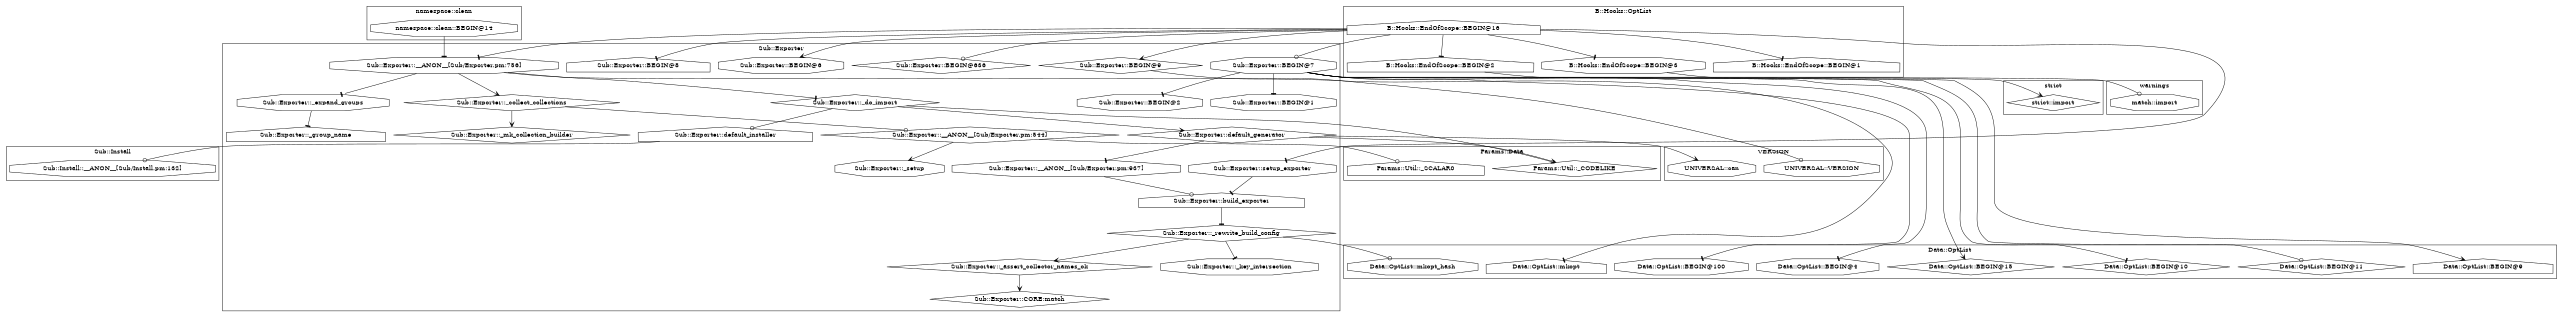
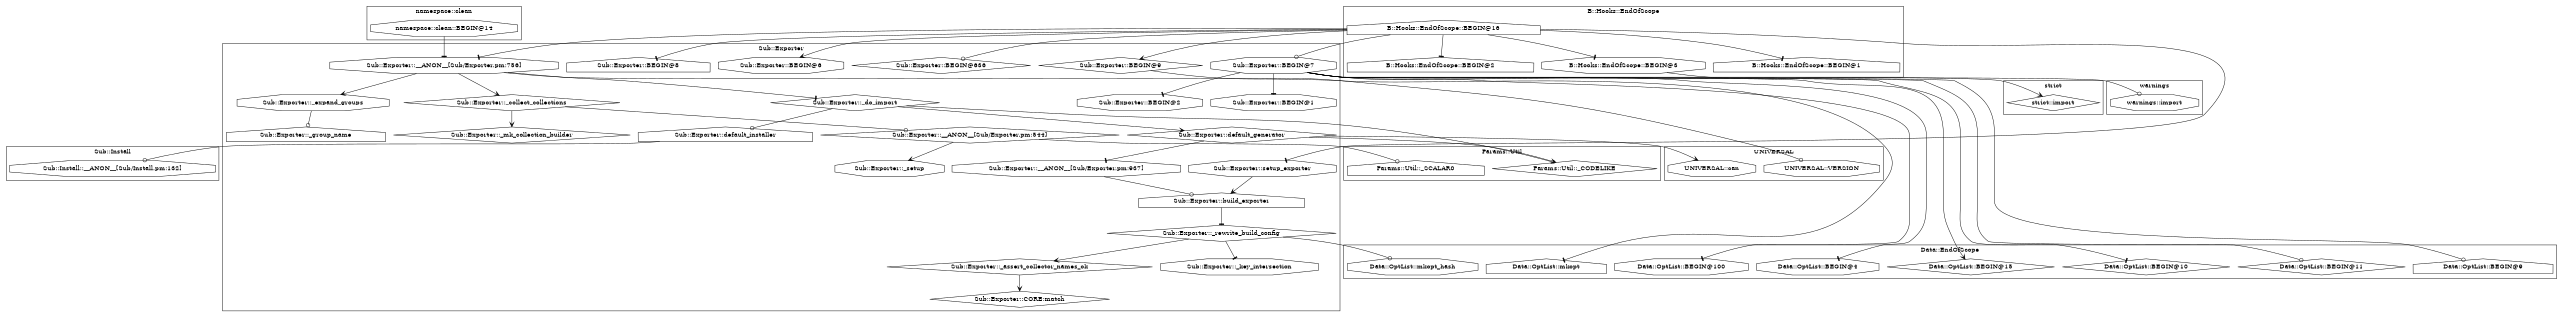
(1624, 11) -> (1624, 11)
(1763, 78) -> (1674, 77)
(381, 84) -> (381, 84)
(1968, 88) -> (1968, 88)
(2155, 103) -> (2155, 103)
(310, 118) -> (310, 118)
(1502, 152) -> (1502, 152)
(1774, 152) -> (1774, 152)
(1242, 184) -> (1242, 184)
(1950, 250) -> (1950, 250)
